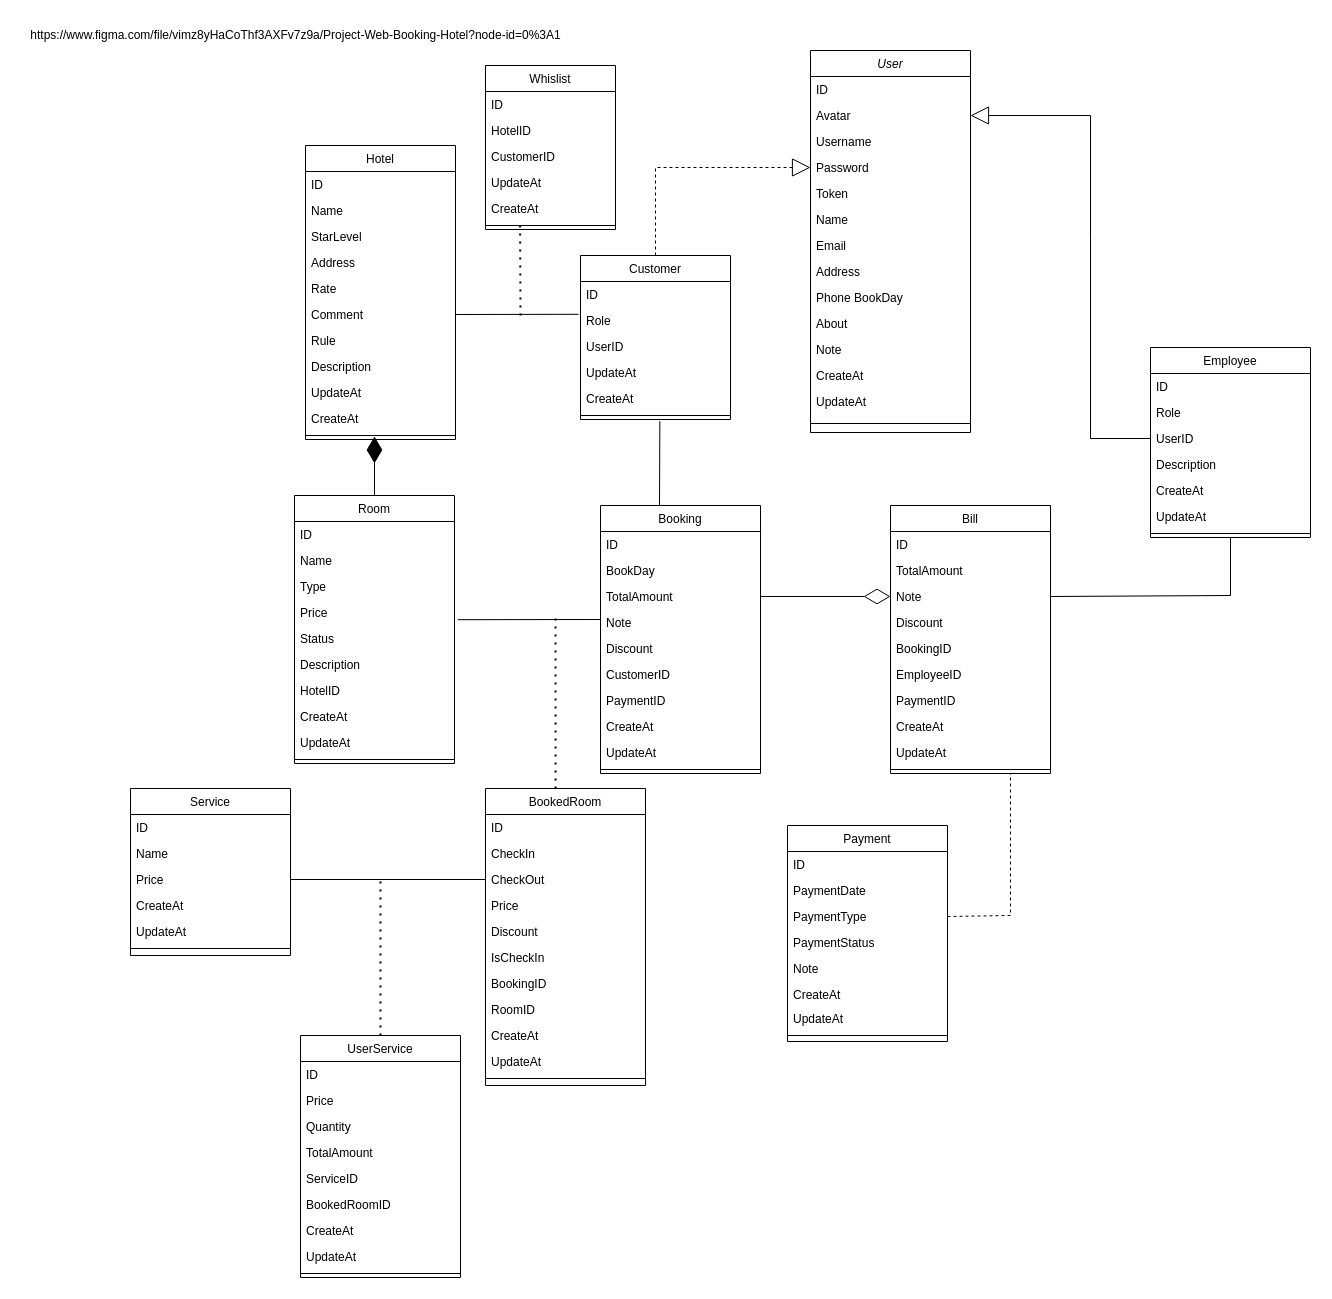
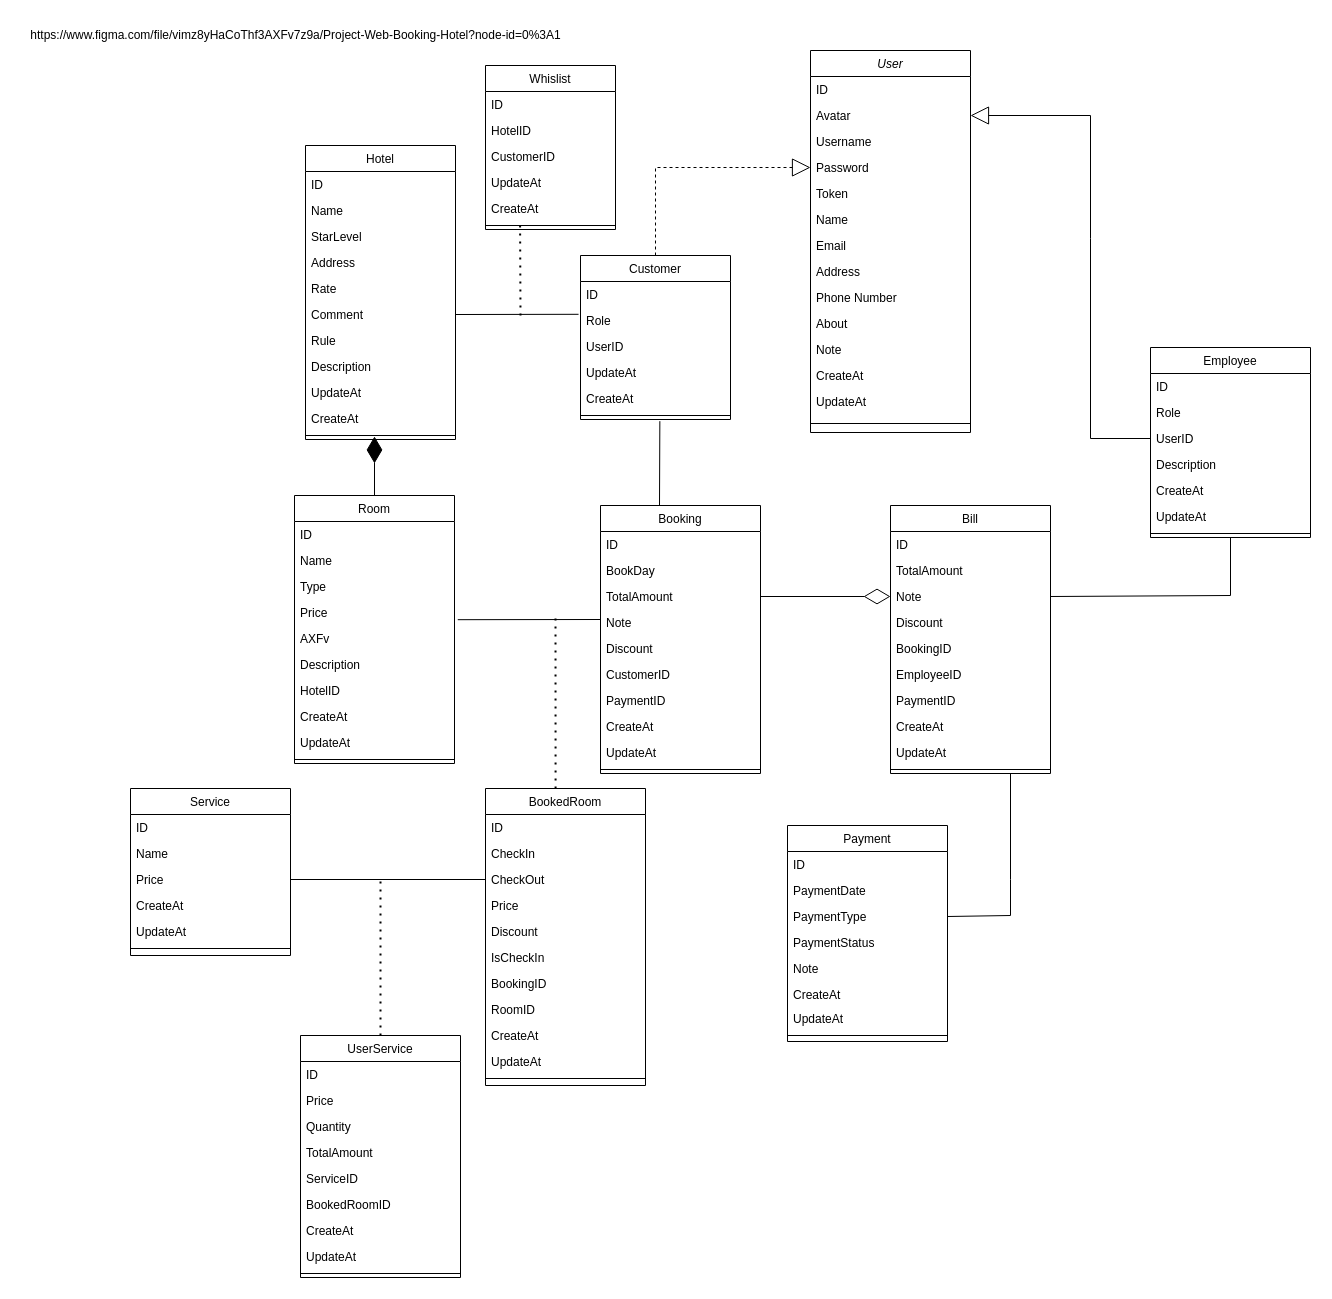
(858, 298) -> (855, 298)
(320, 639) -> (313, 639)
(1011, 877) -> (1011, 877)
